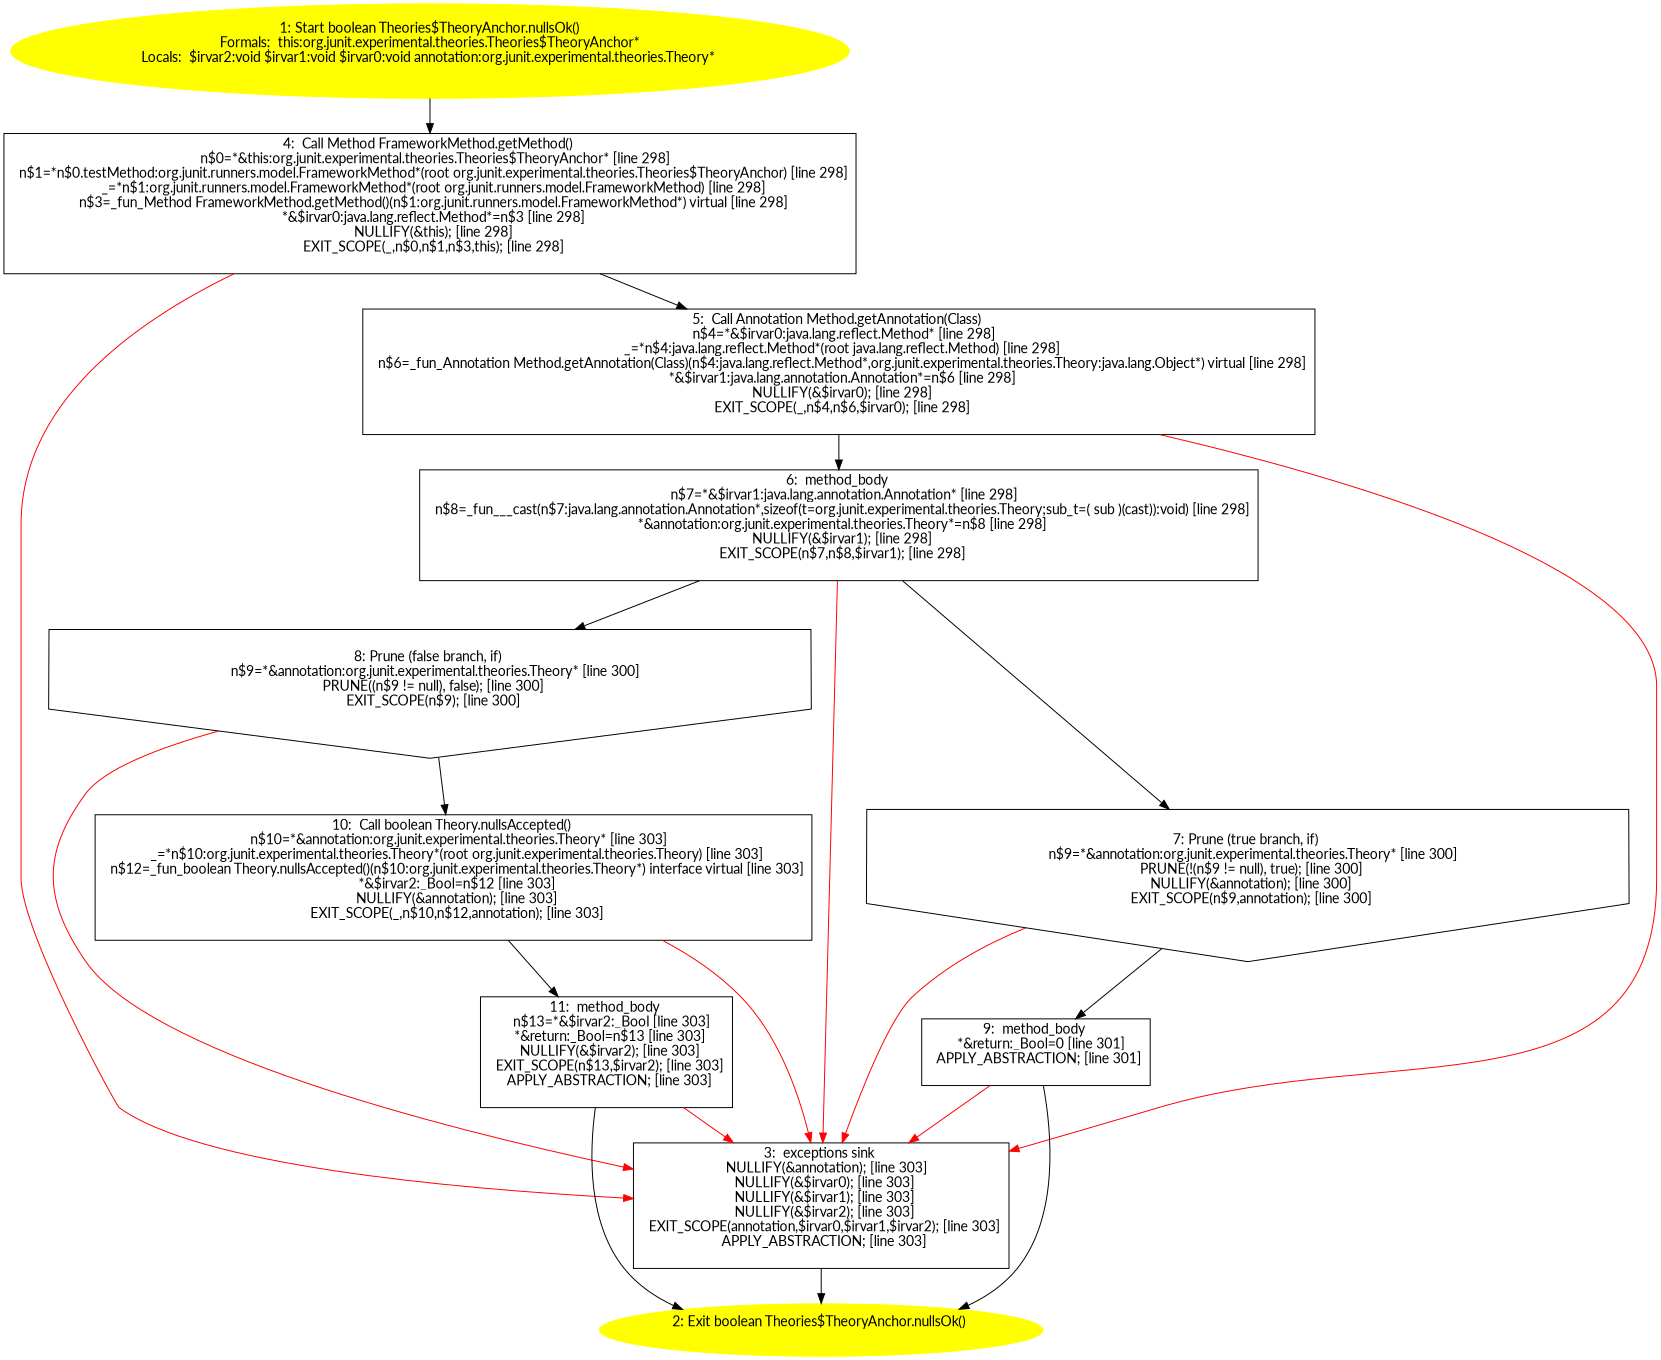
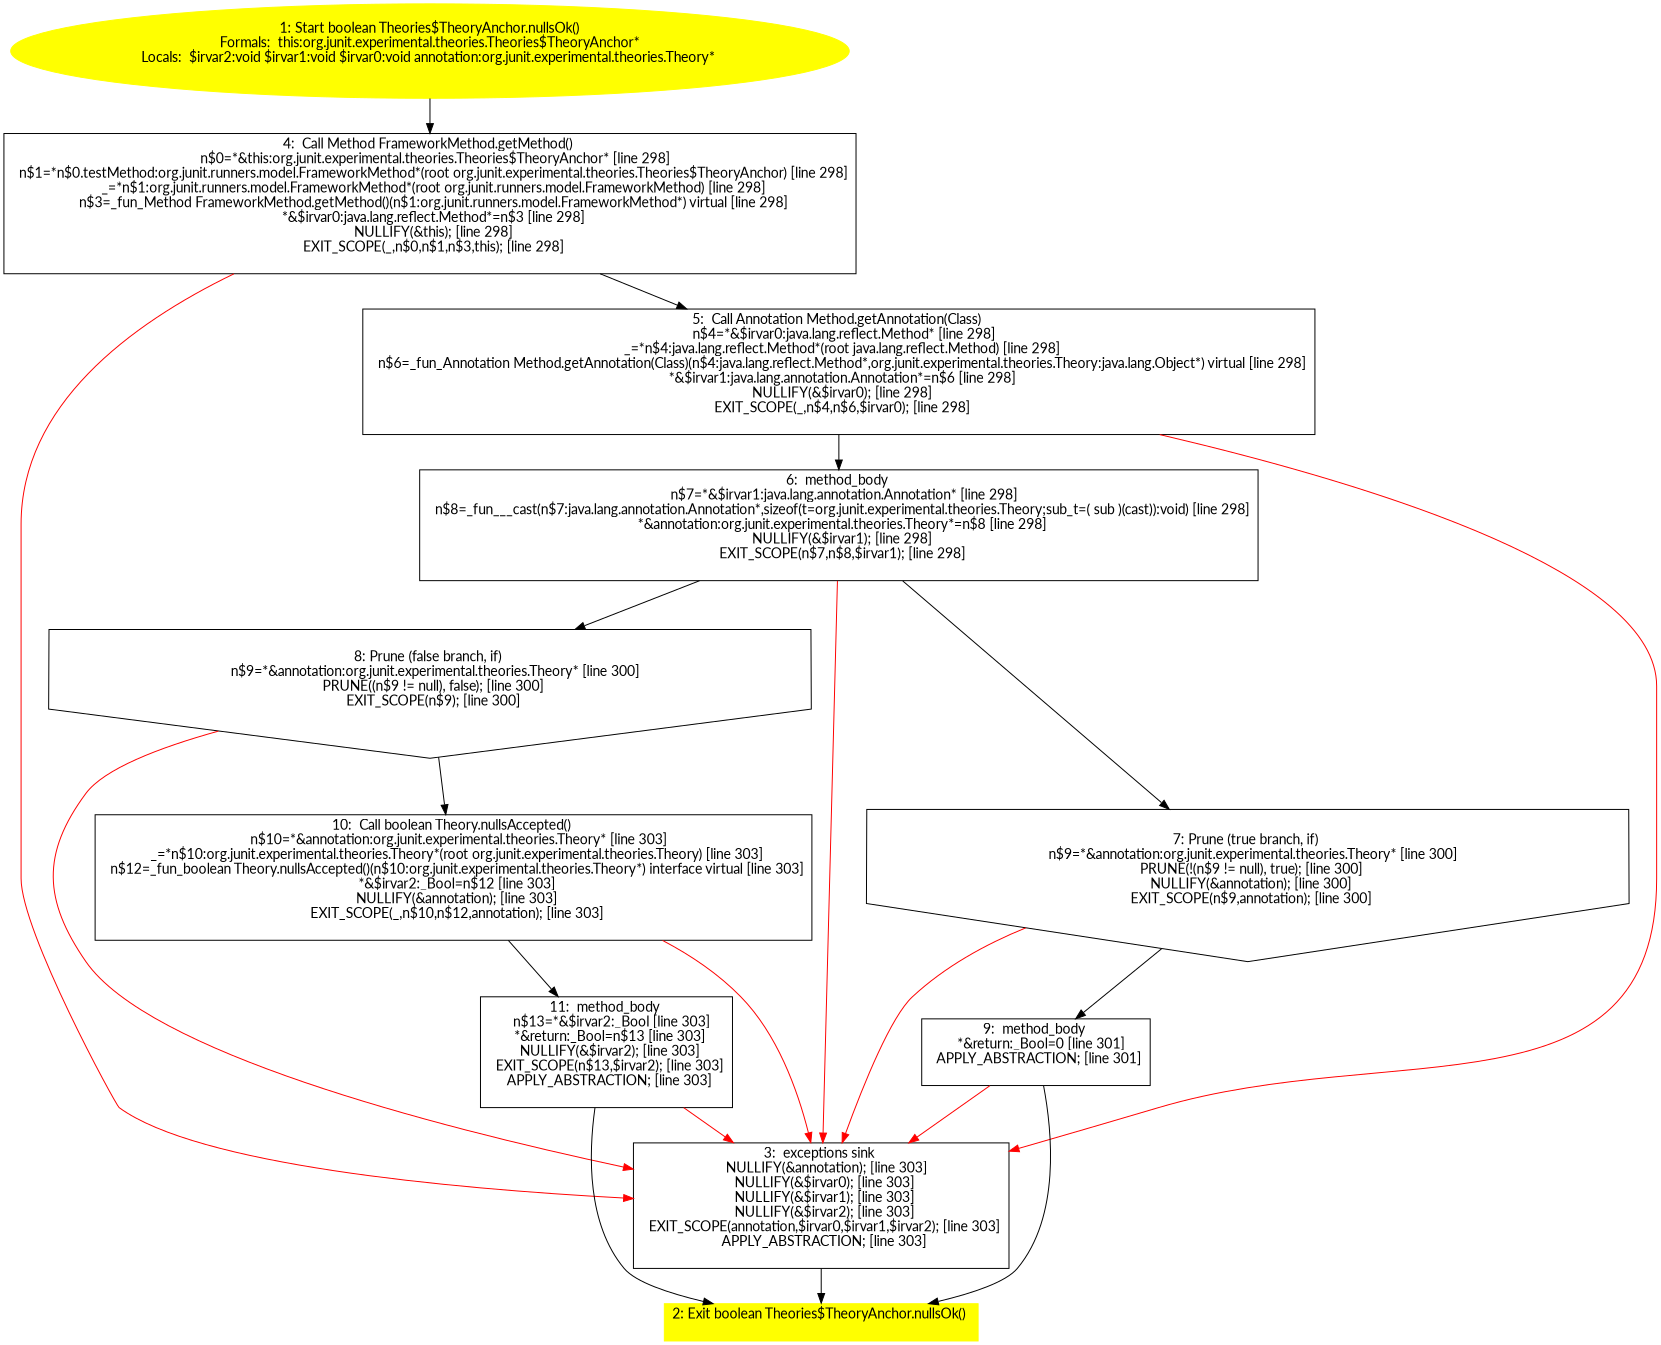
(821, 1330) -> (821, 1322)
